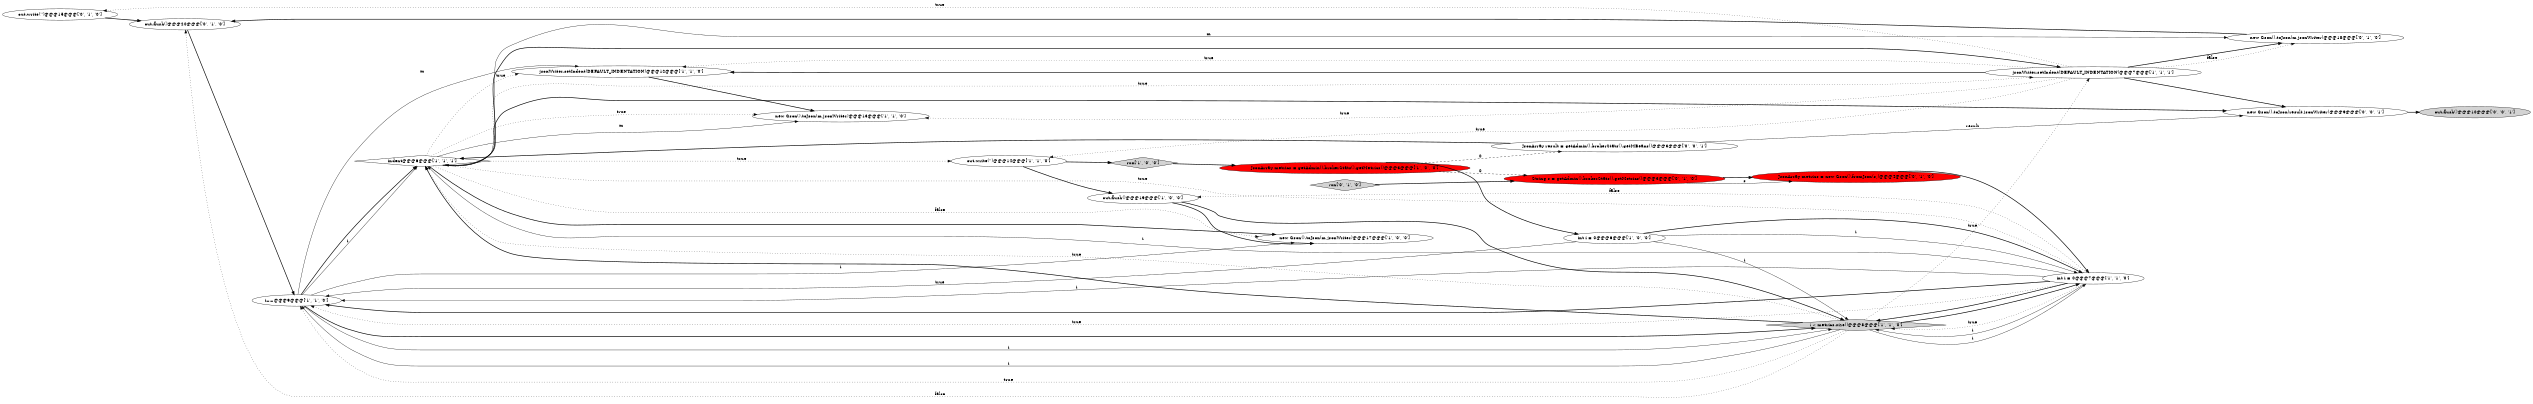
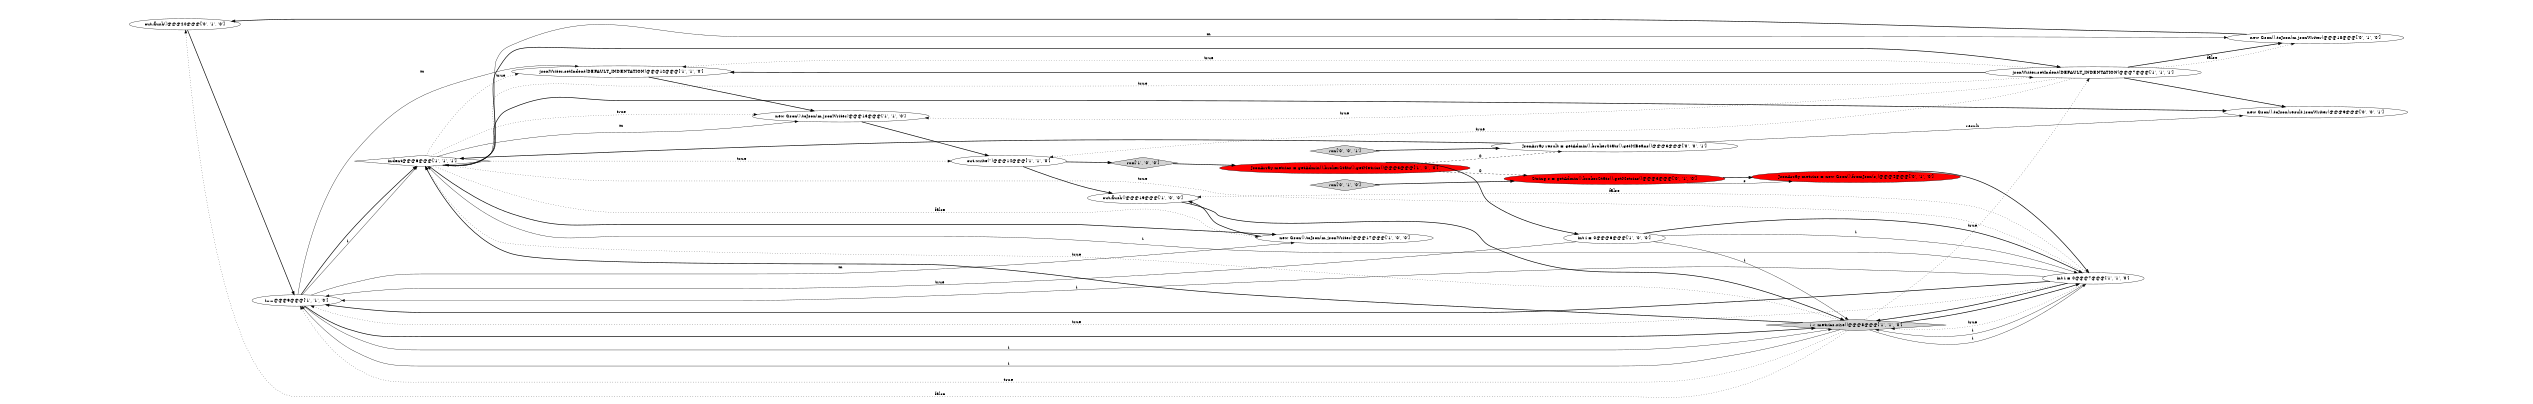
(60, 15) -> none
(2475, 112) -> none
none -> (924, 138)
none -> (1345, 151)
(1236, 237) -> (1222, 226)
(841, 267) -> (841, 267)
